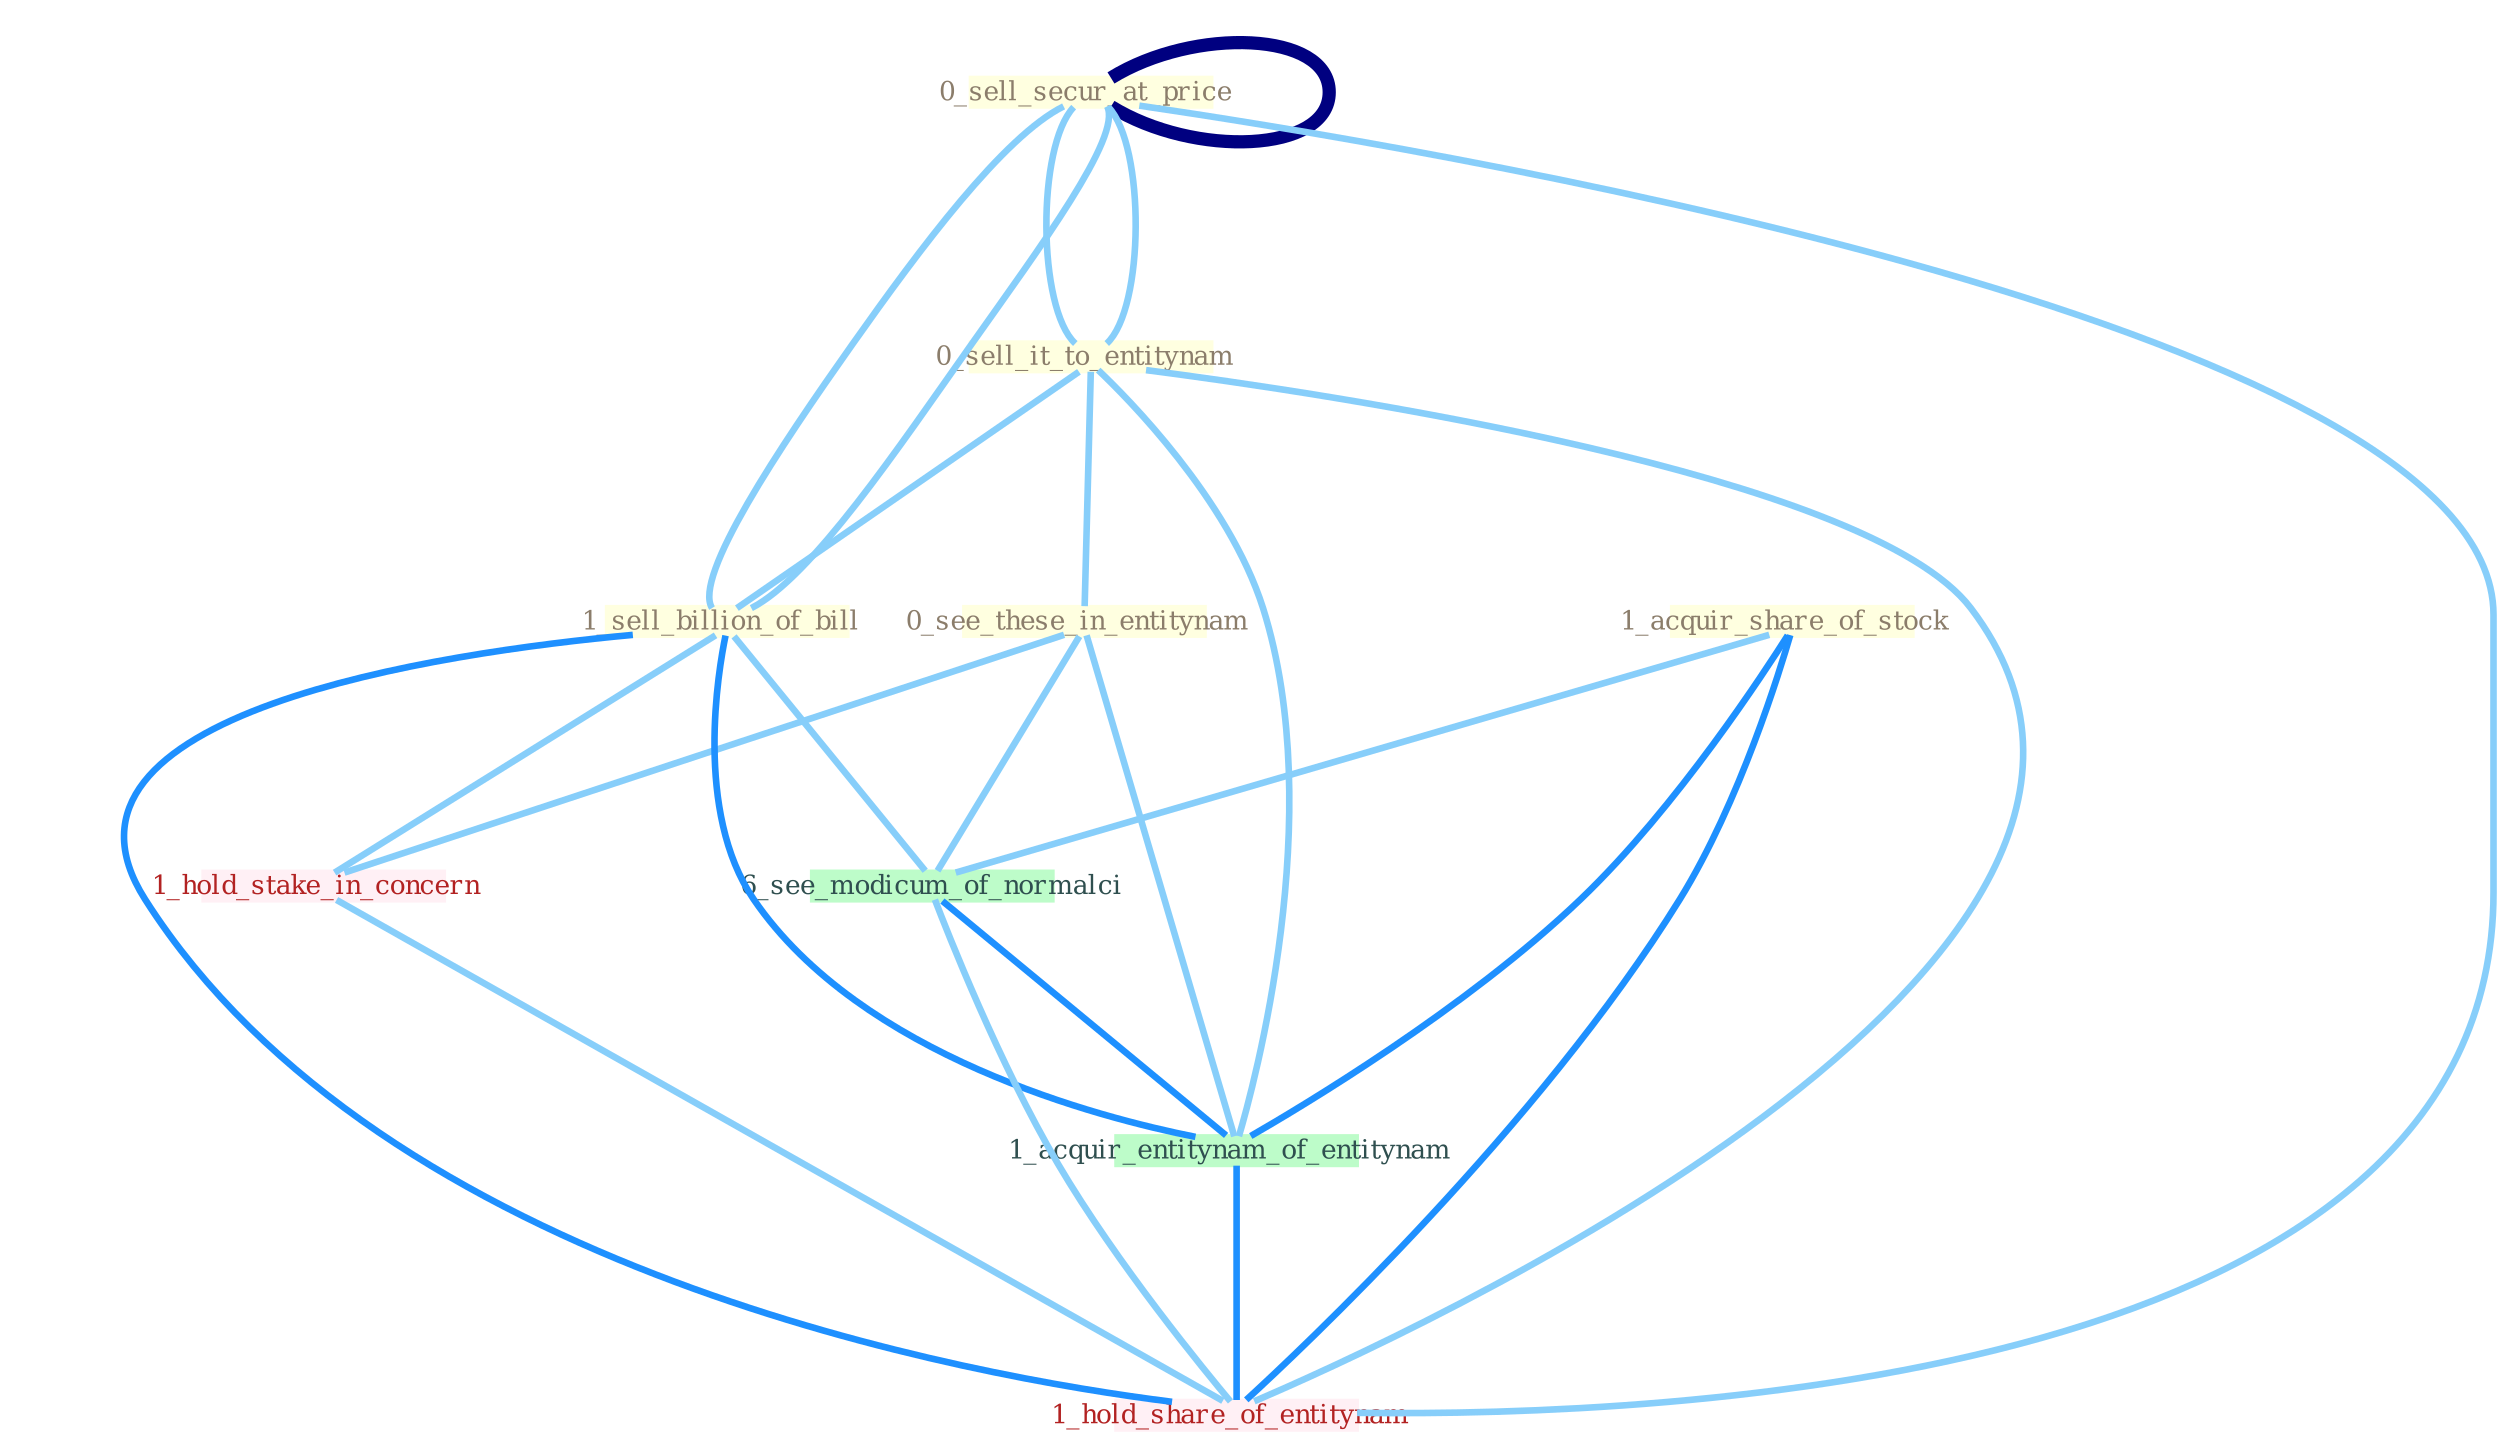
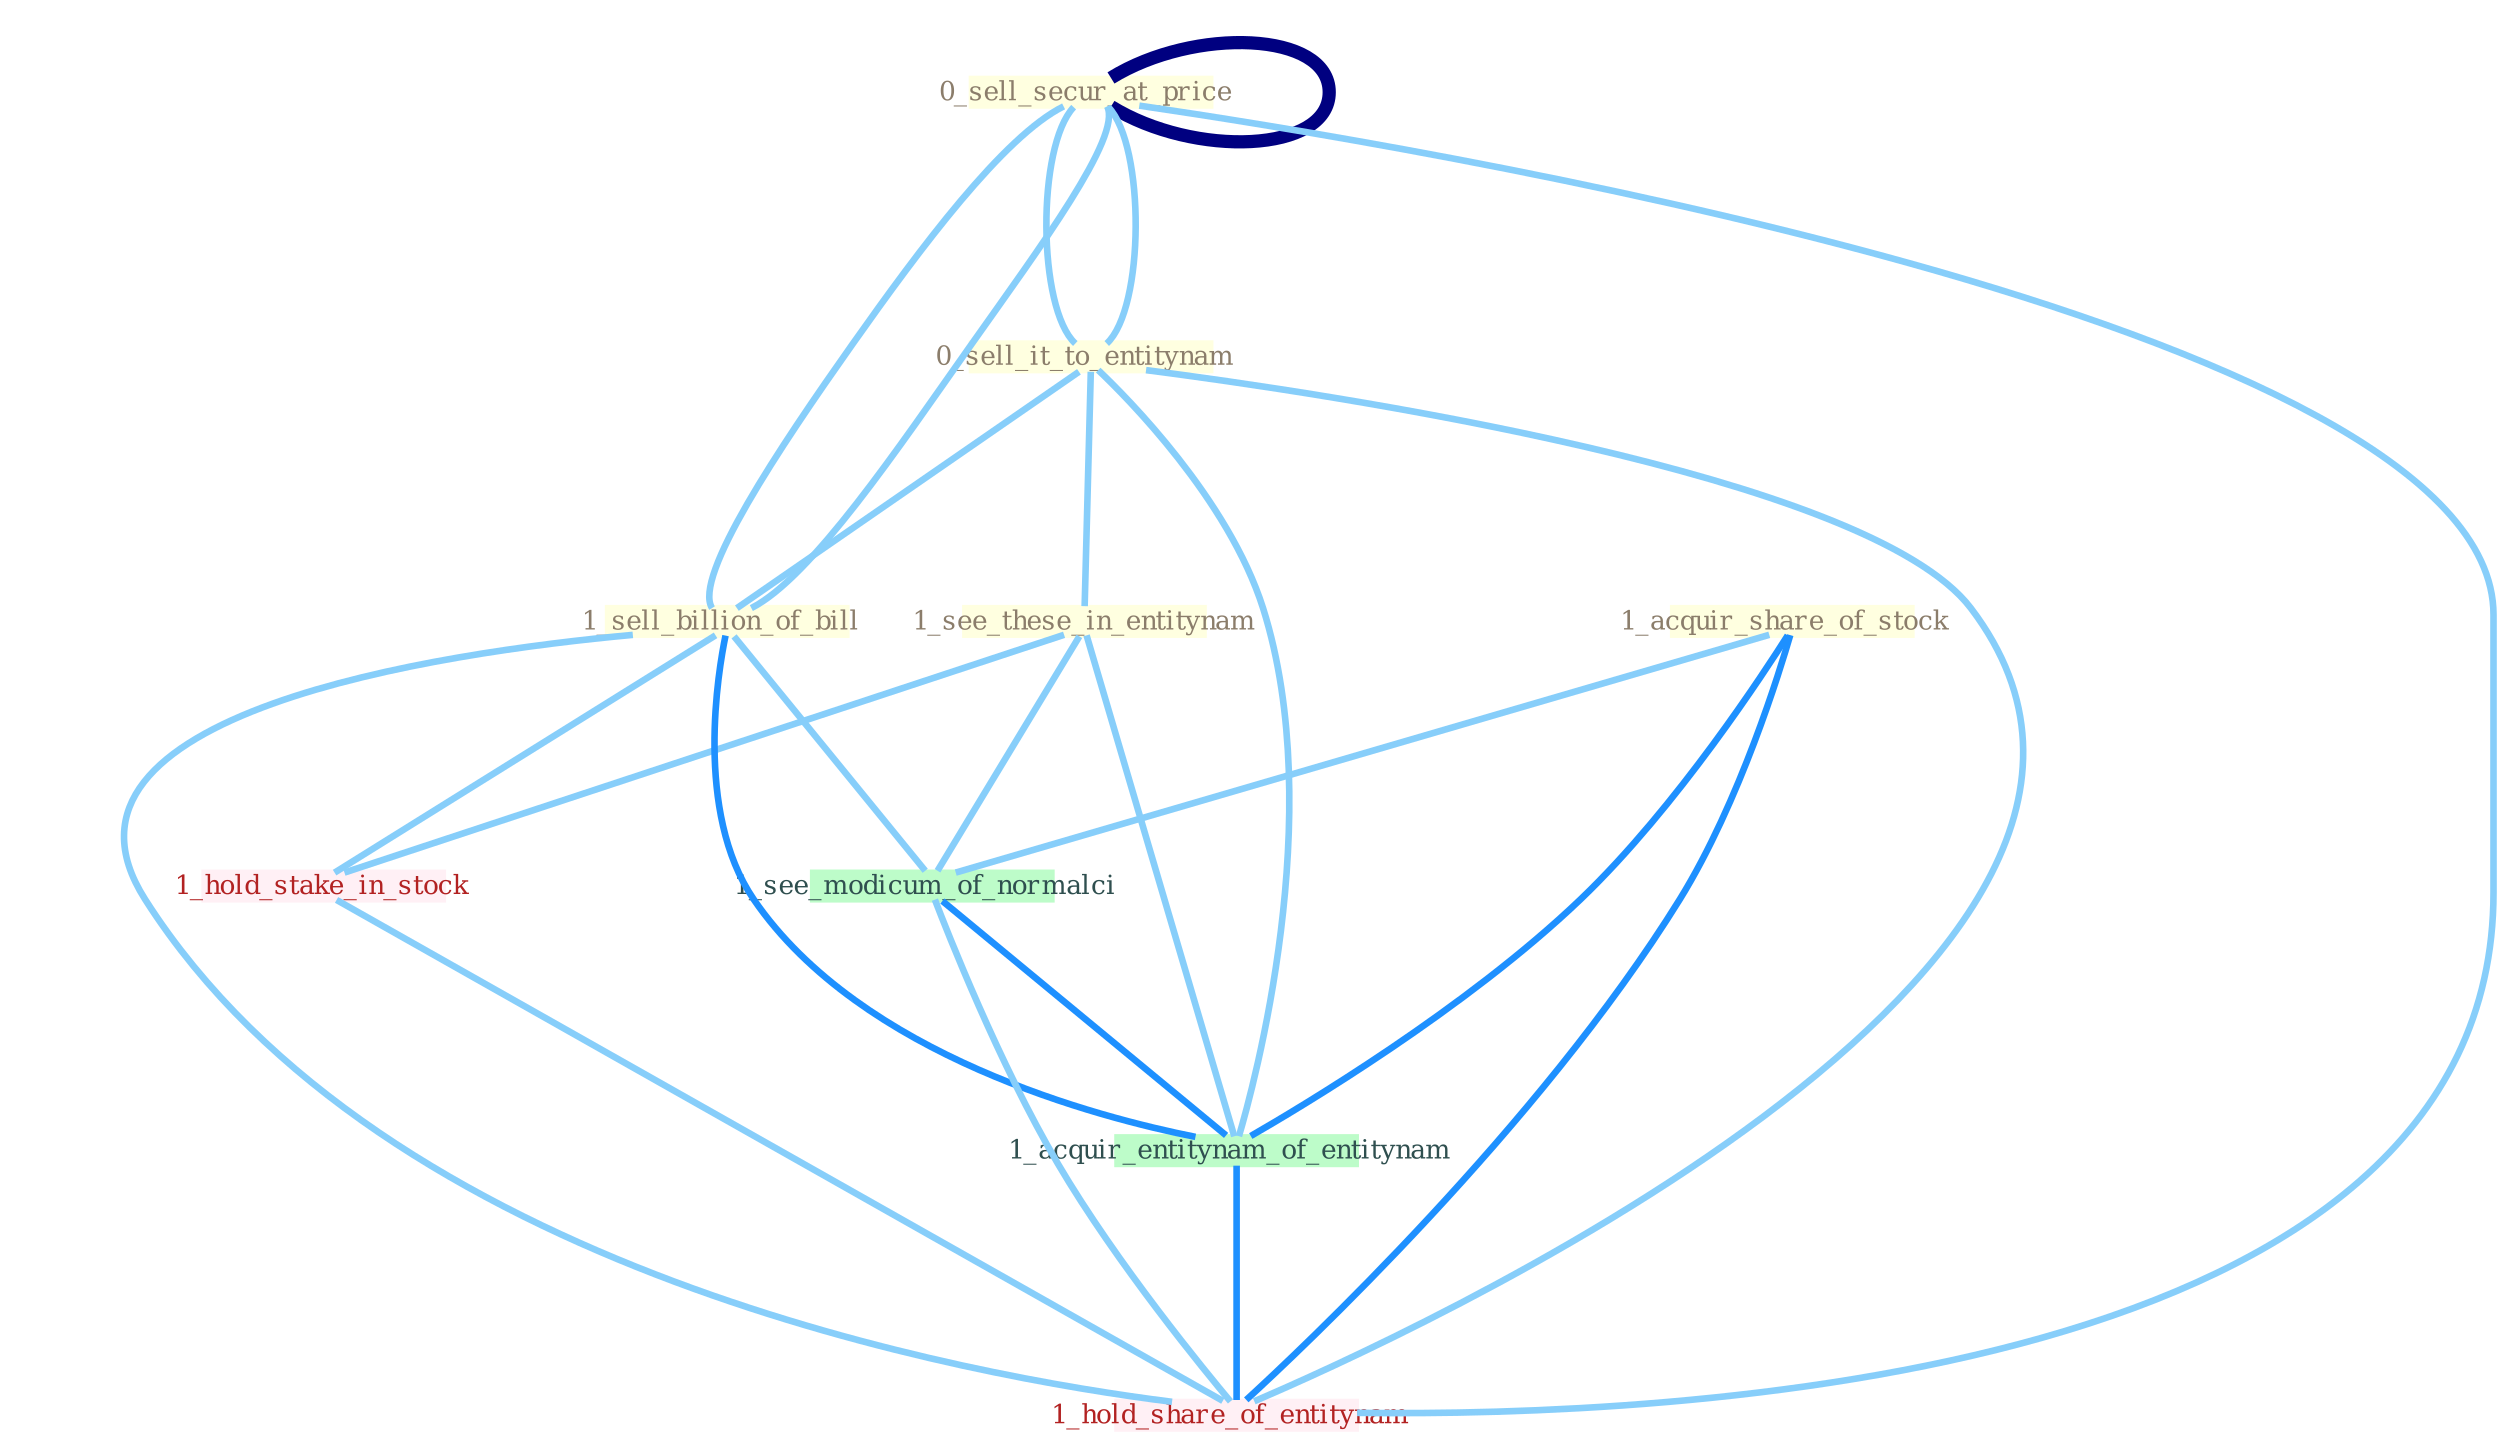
(1084, 621) -> (1084, 621)
(324, 886) -> (324, 886)
(932, 886) -> (932, 886)
(328, 1091) -> (328, 1091)
